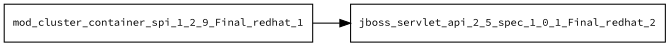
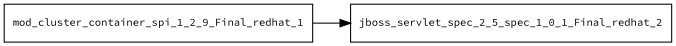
(508, 23) -> (511, 23)
